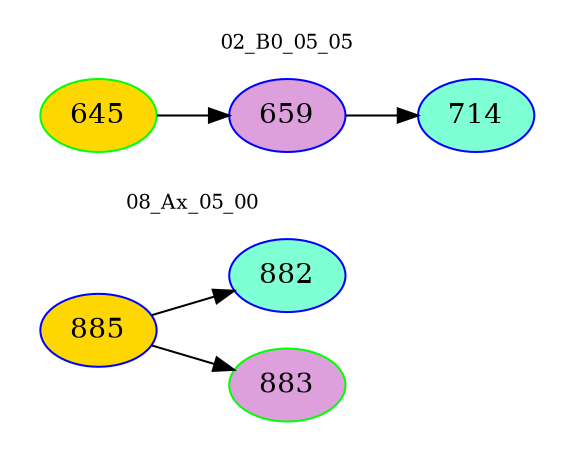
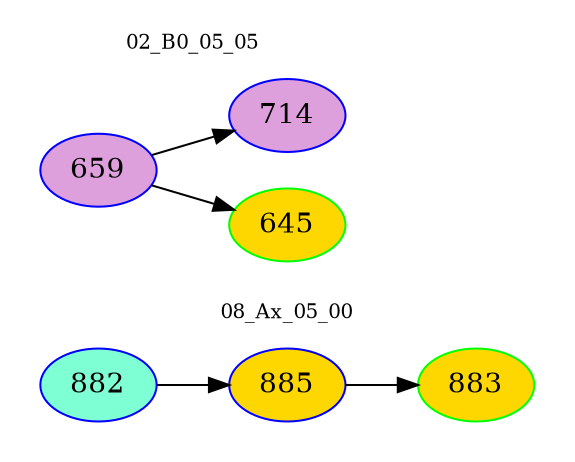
(183, 116) -> (183, 195)
(476, 116) -> (287, 116)
(183, 306) -> (183, 385)
(287, 385) -> (476, 385)
